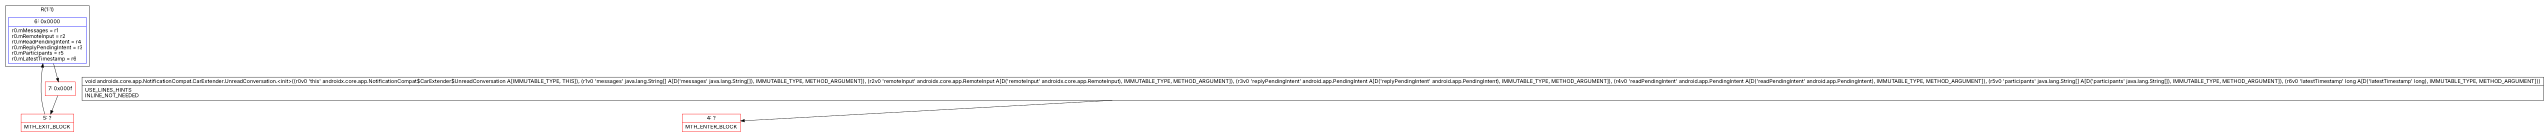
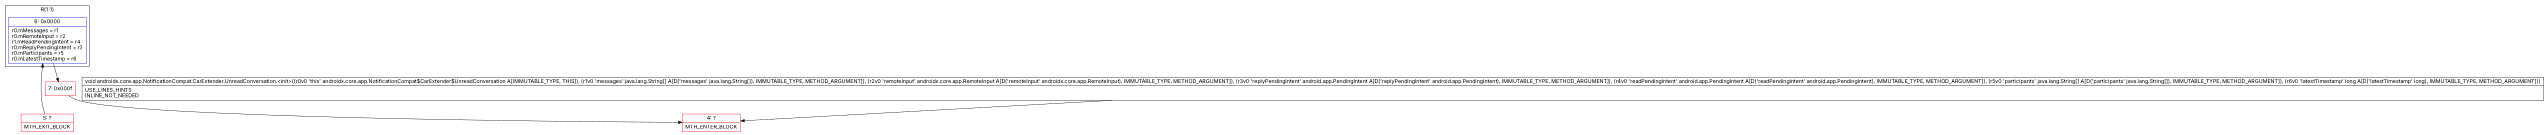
(46, 42) -> (46, 42)
(55, 103) -> (373, 118)
